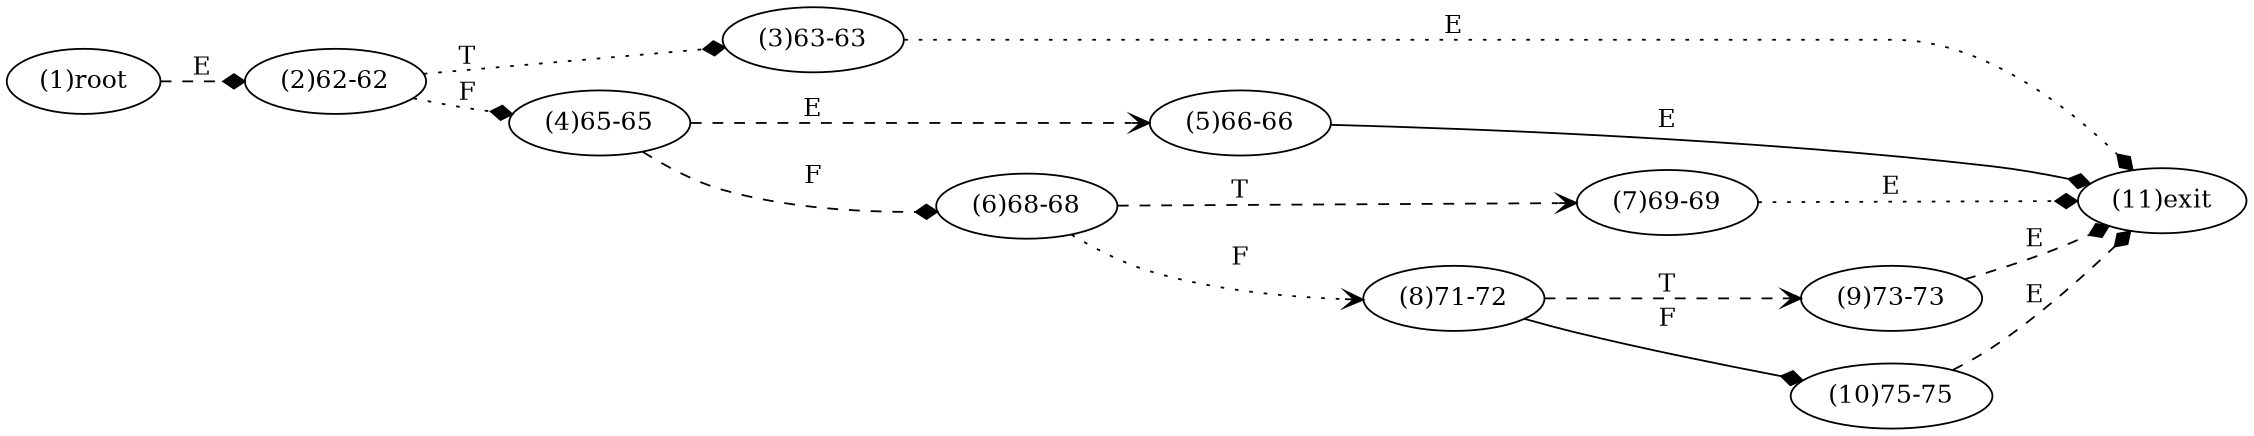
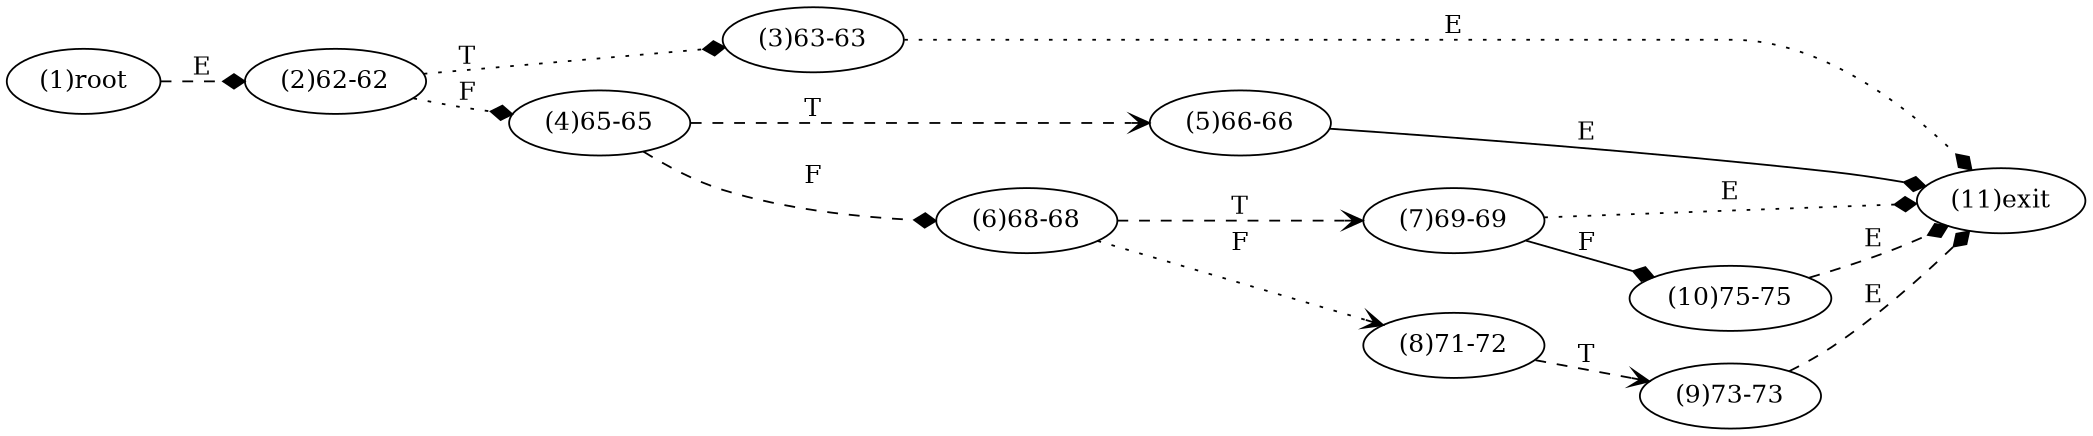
(813, 109) -> (813, 109)
(1652, 350) -> (1579, 256)
